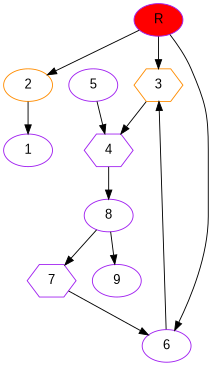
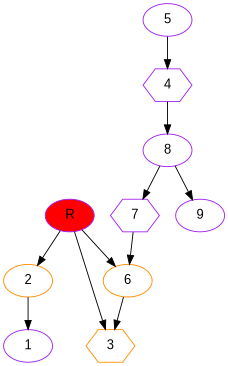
(136, 114) -> none
(167, 346) -> (128, 281)
